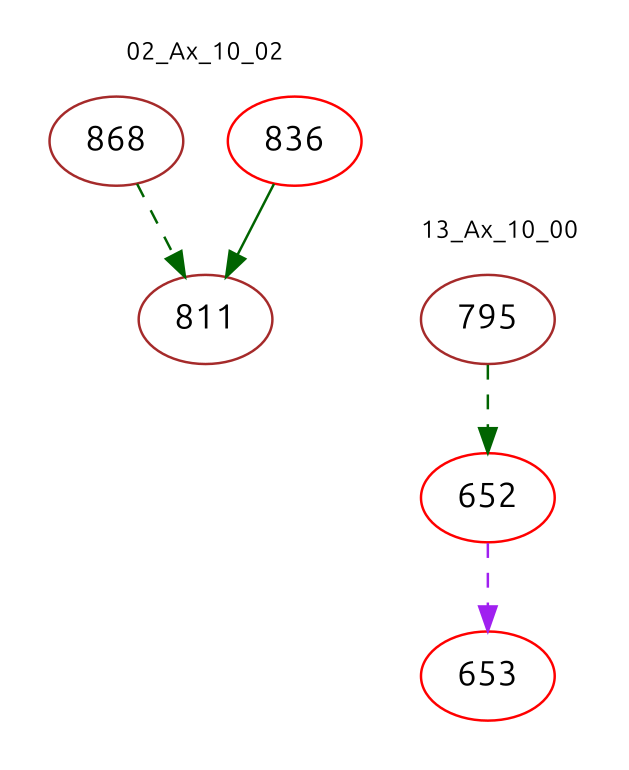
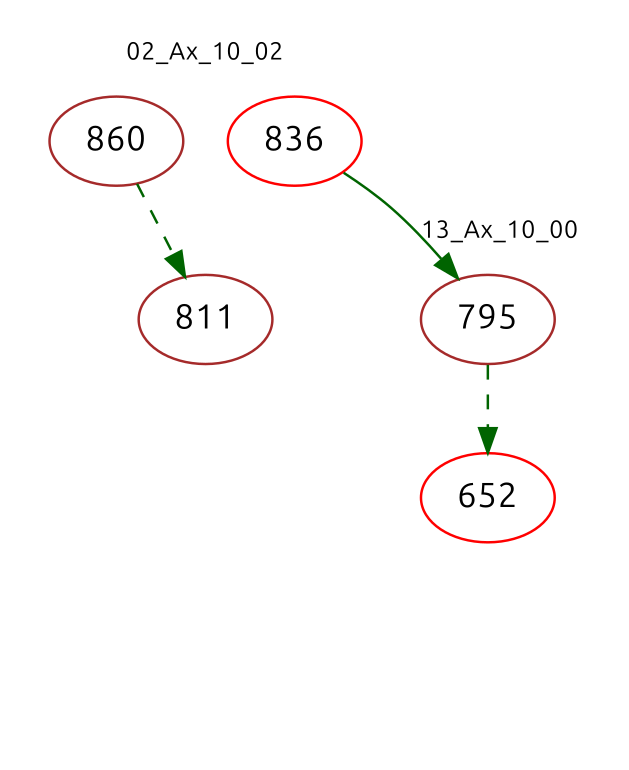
(116, 141) -> (116, 141)
(256, 219) -> (417, 232)
(488, 676) -> none
